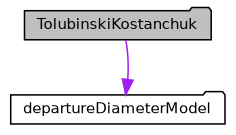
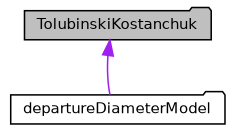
(128, 60) -> (108, 75)
